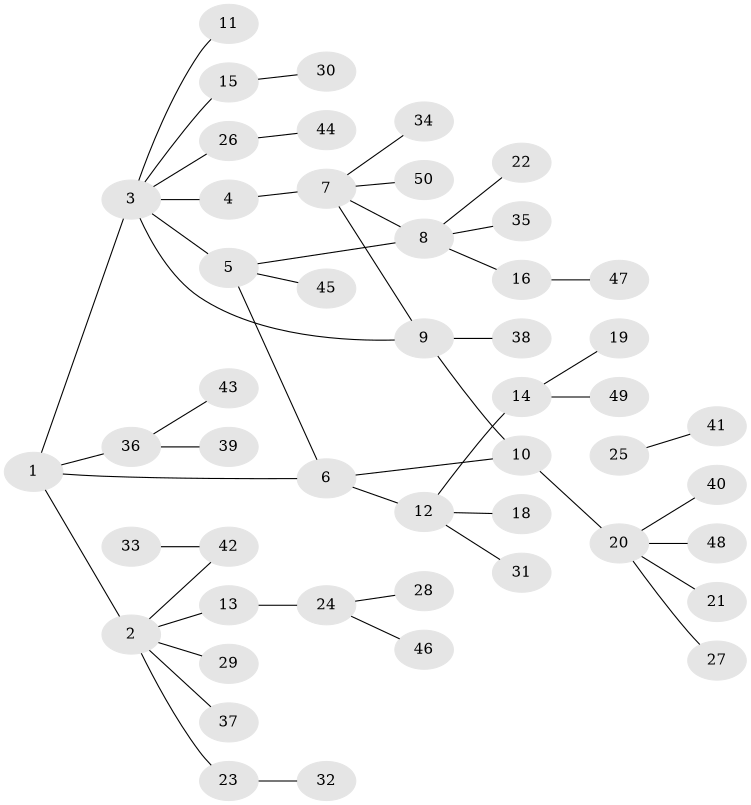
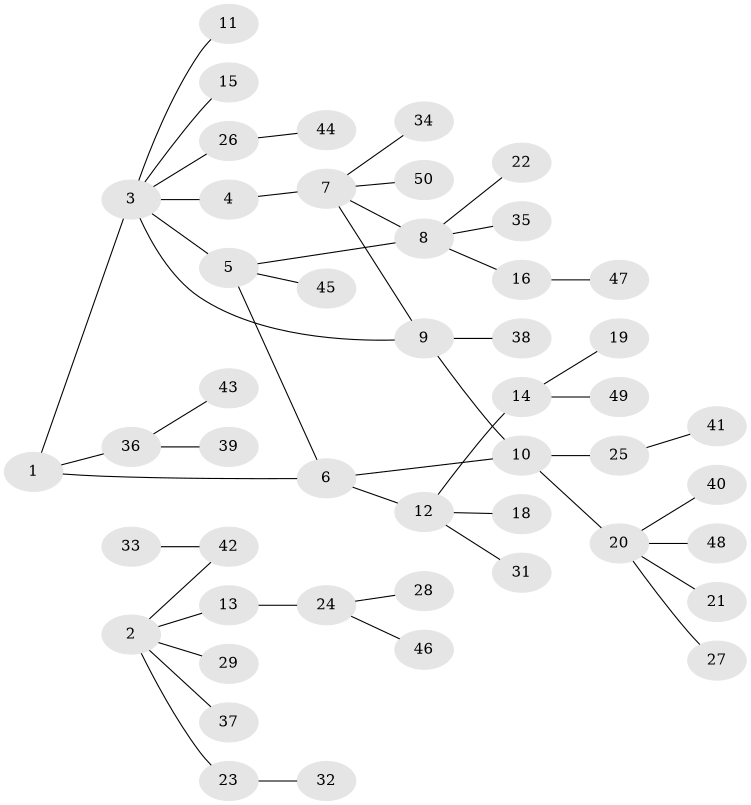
(327, 72) -> none
none -> (571, 456)
(82, 553) -> none
